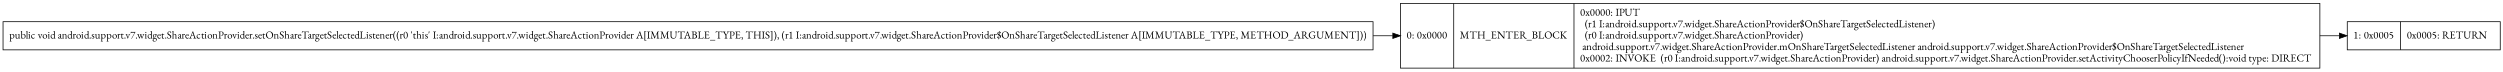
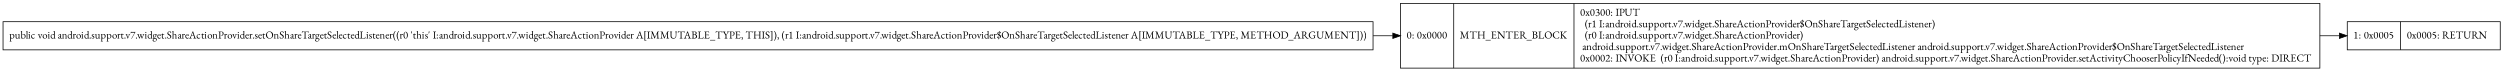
(1612, 13) -> (1612, 13)
